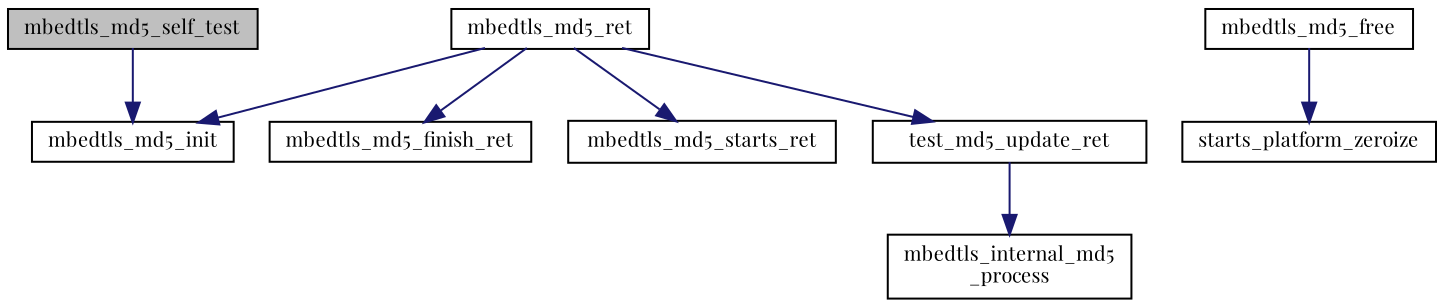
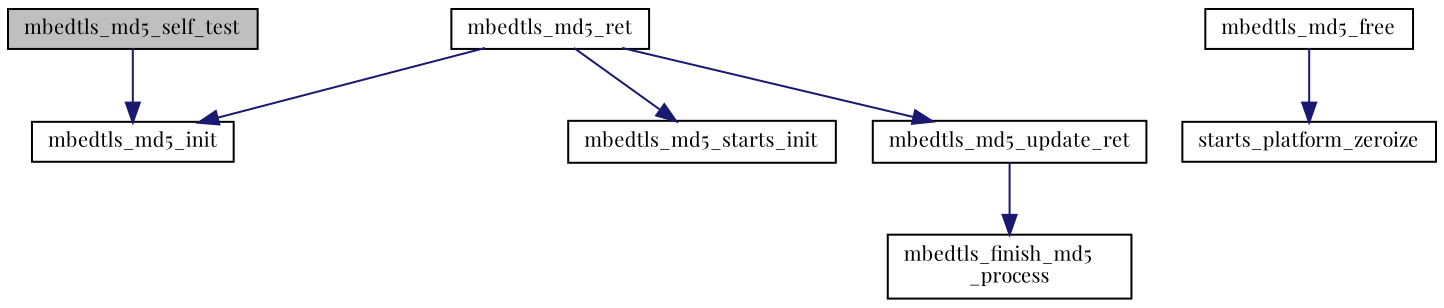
(400, 142) -> none
(702, 142) -> (702, 142)
(1010, 142) -> (1010, 142)
(1010, 267) -> (1010, 267)
